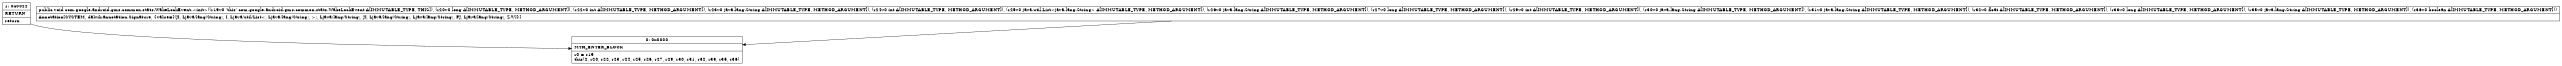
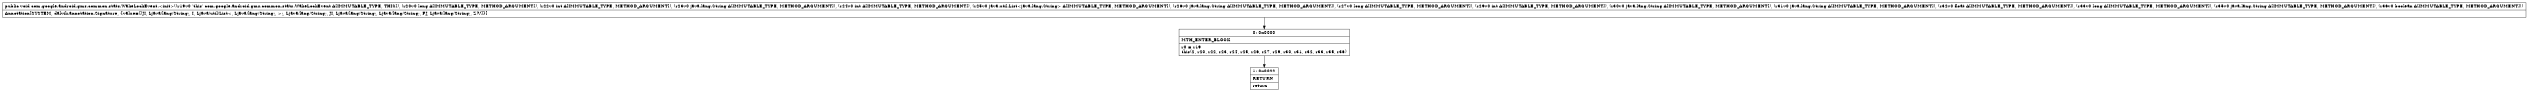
(299, 43) -> (1264, 60)
